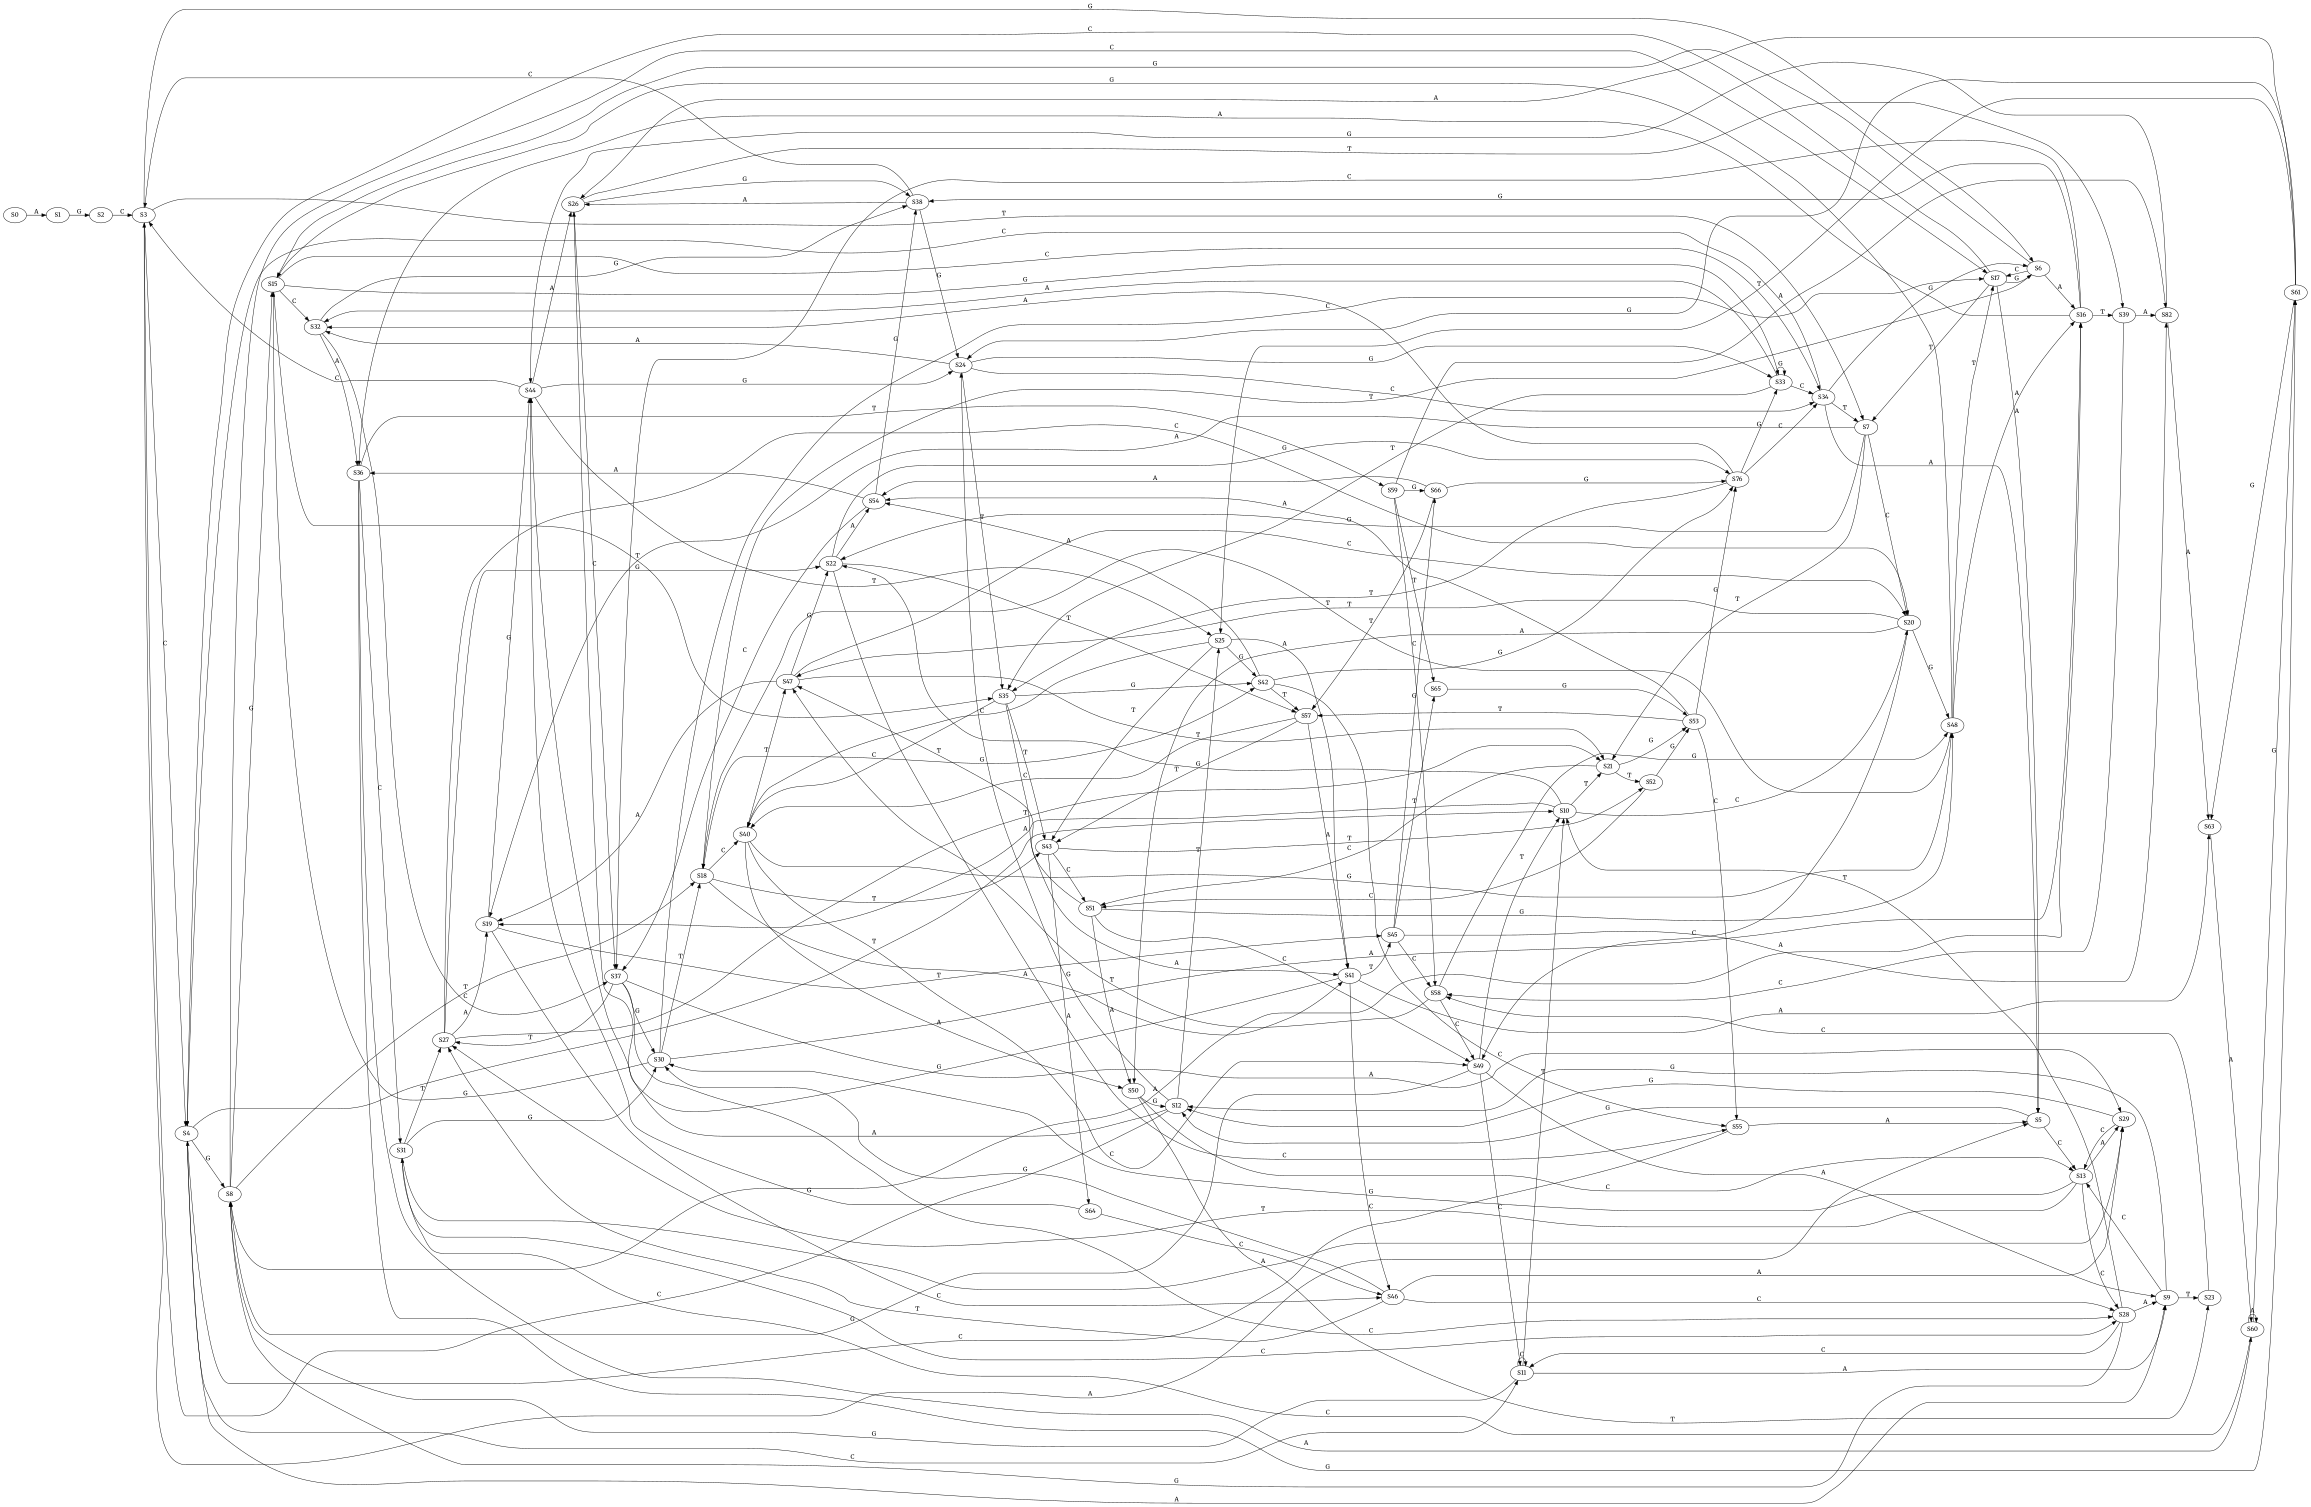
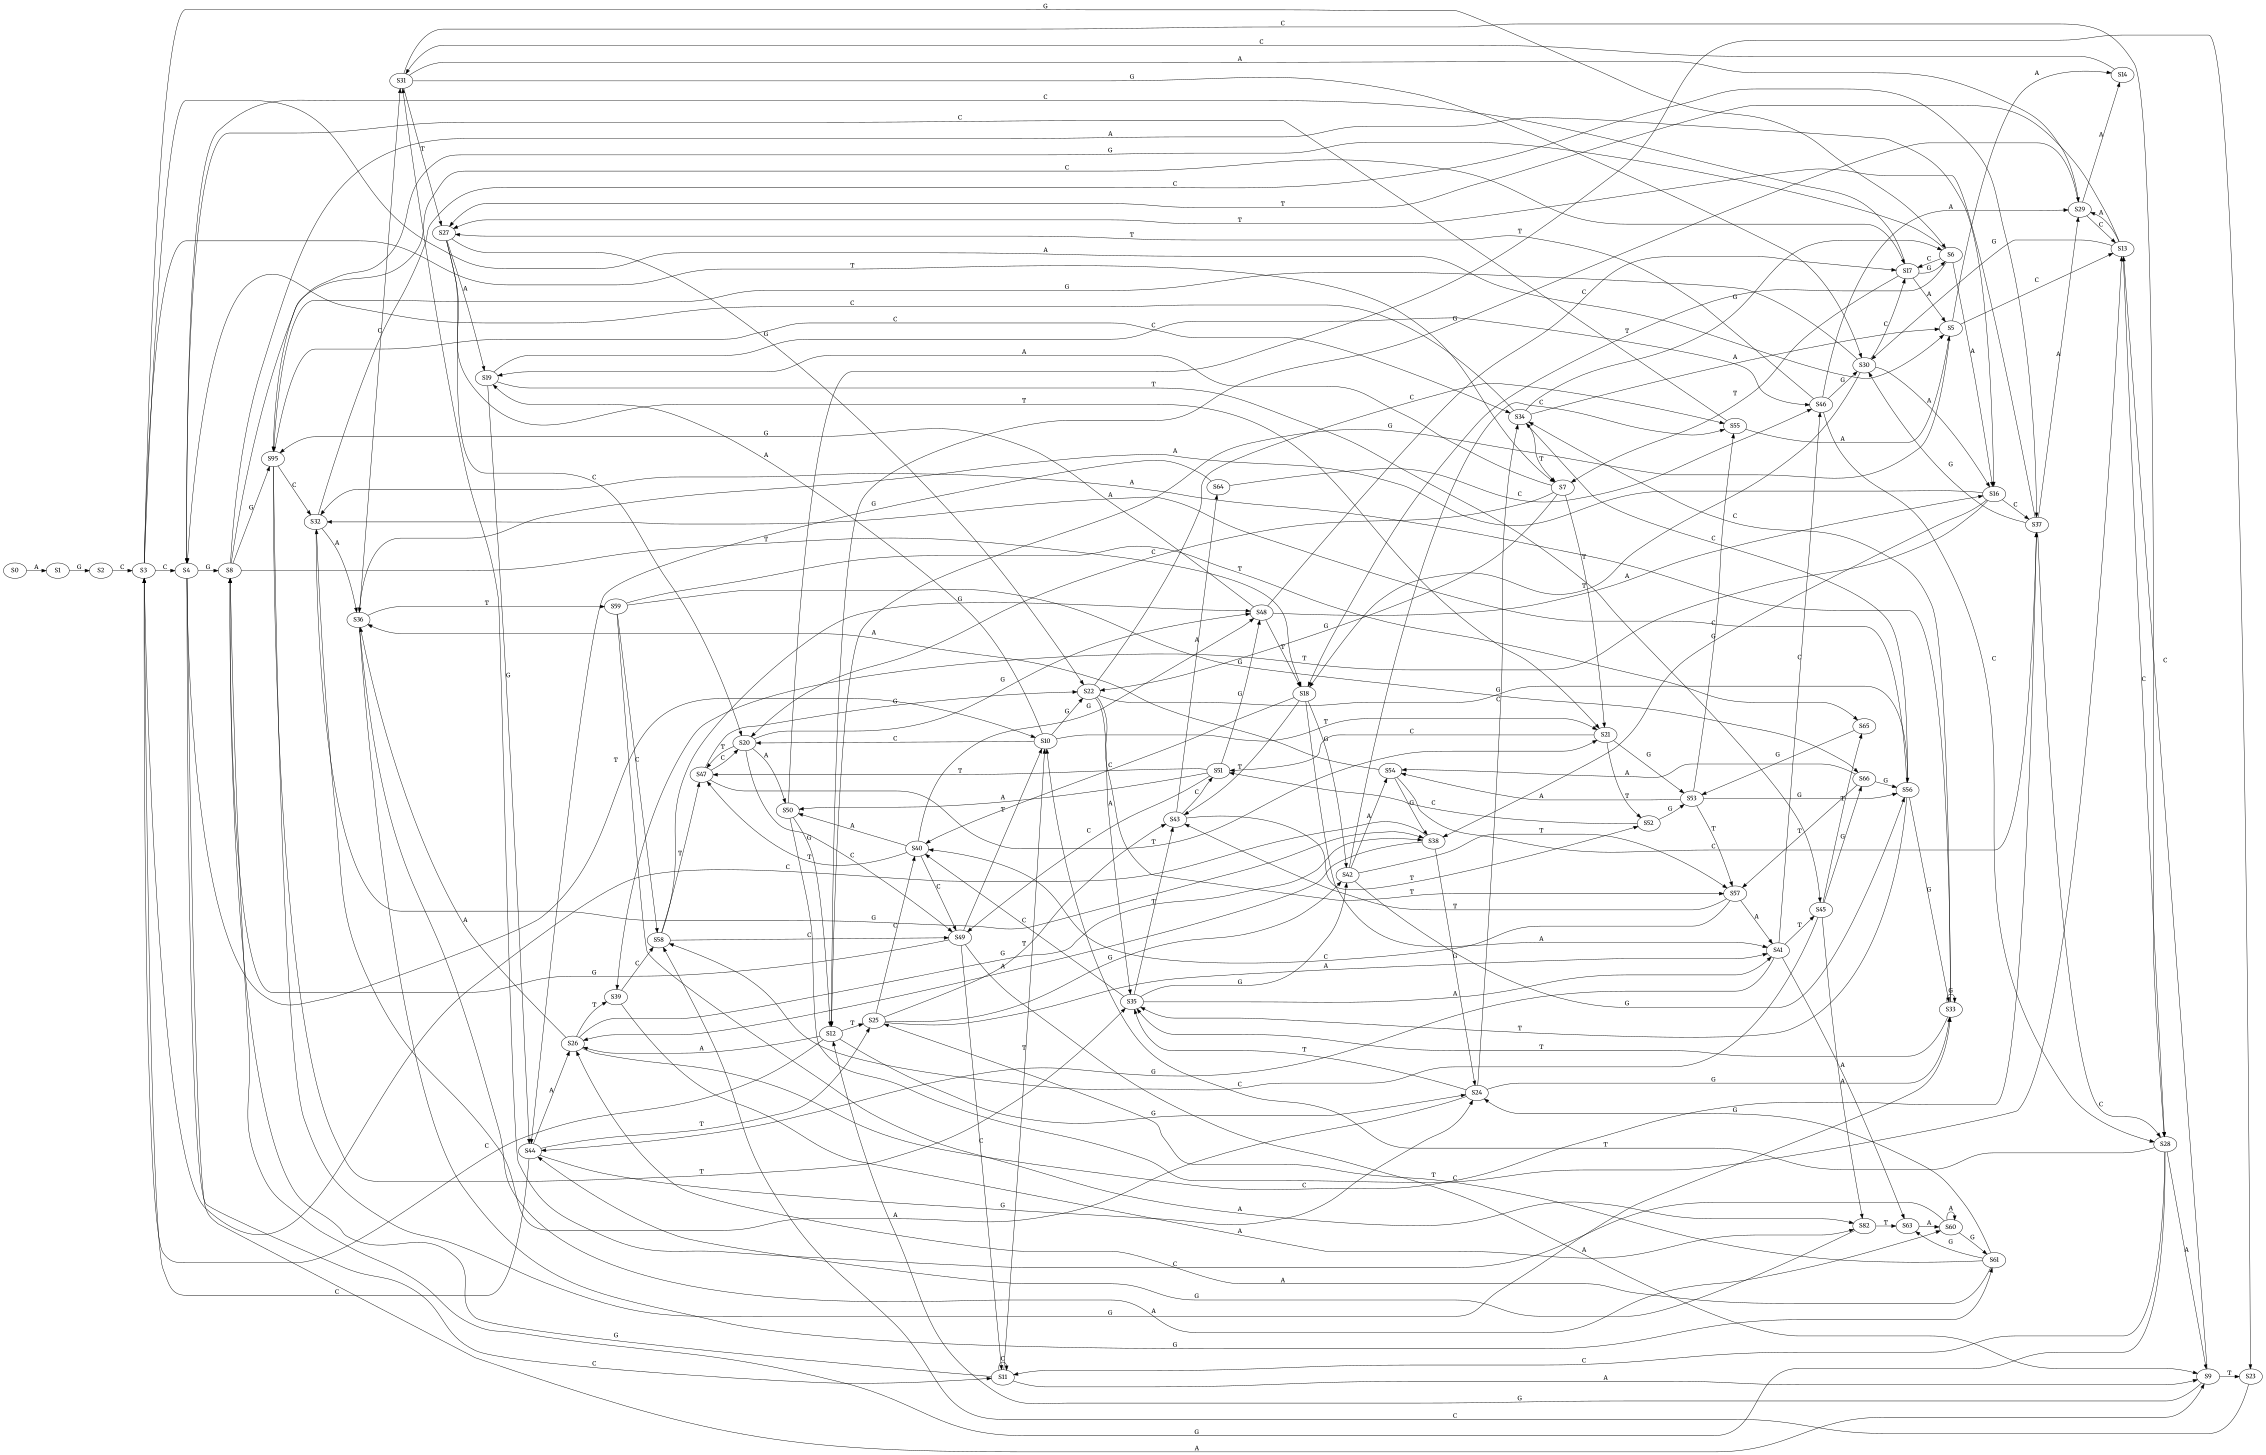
none -> (2123, 75)
(273, 284) -> (273, 459)
(1974, 363) -> (1584, 292)
(1737, 480) -> (1908, 790)
(851, 534) -> (1112, 843)
(2188, 552) -> (1886, 1223)
(647, 804) -> none
none -> (429, 853)
